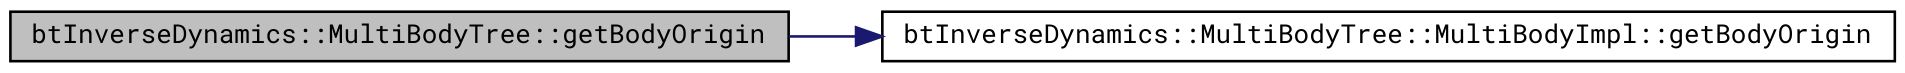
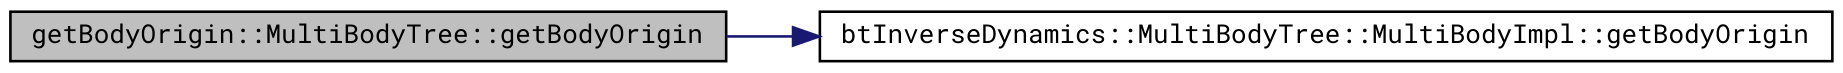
(400, 36) -> (368, 36)
